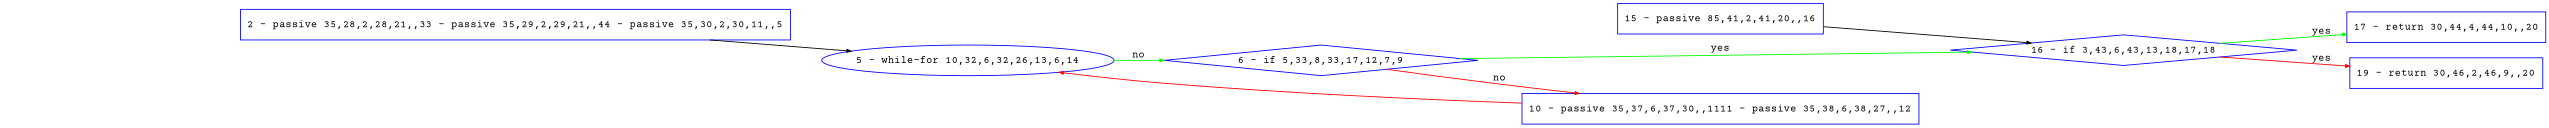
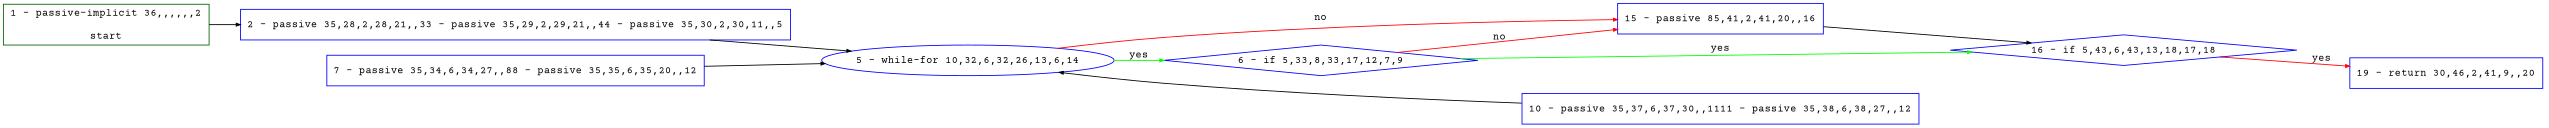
none -> (106, 25)
(2446, 27) -> none
none -> (1335, 28)
(2124, 50) -> (2124, 50)
(1139, 55) -> (1139, 55)
none -> (516, 71)
(2446, 73) -> (2446, 73)
(1481, 82) -> (1505, 41)
(1292, 92) -> (1292, 92)
